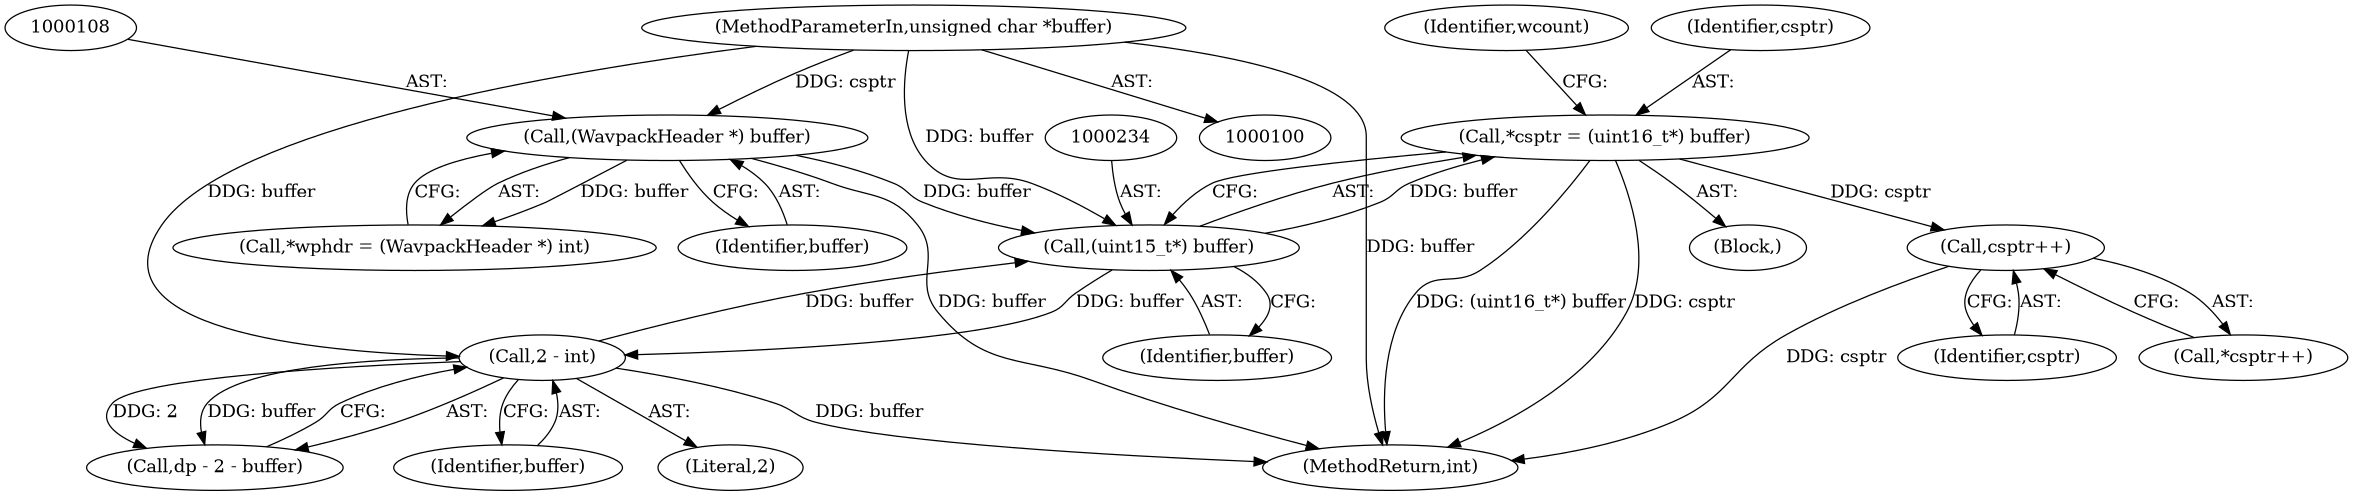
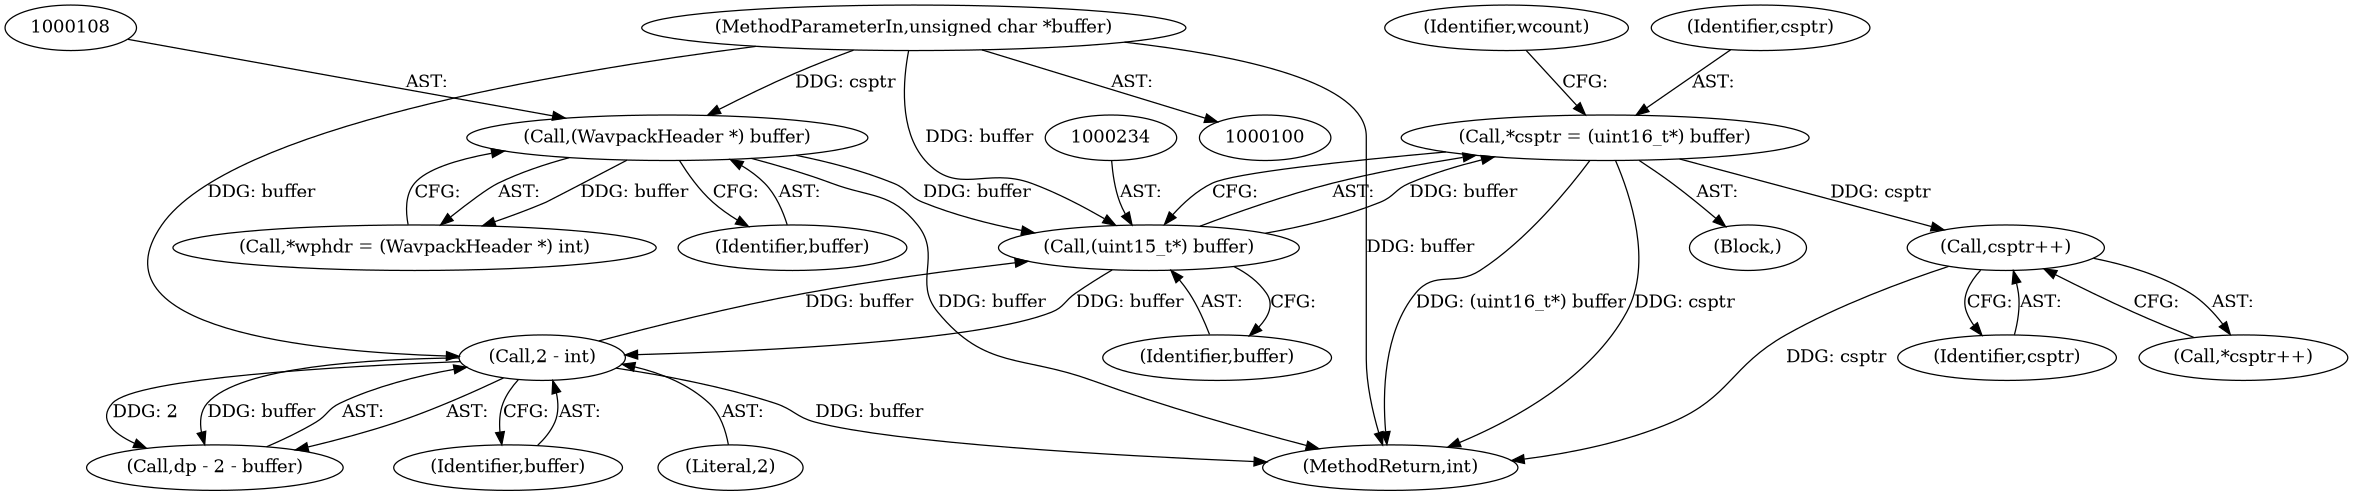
(631, 410) -> (695, 392)
(366, 413) -> (366, 413)
